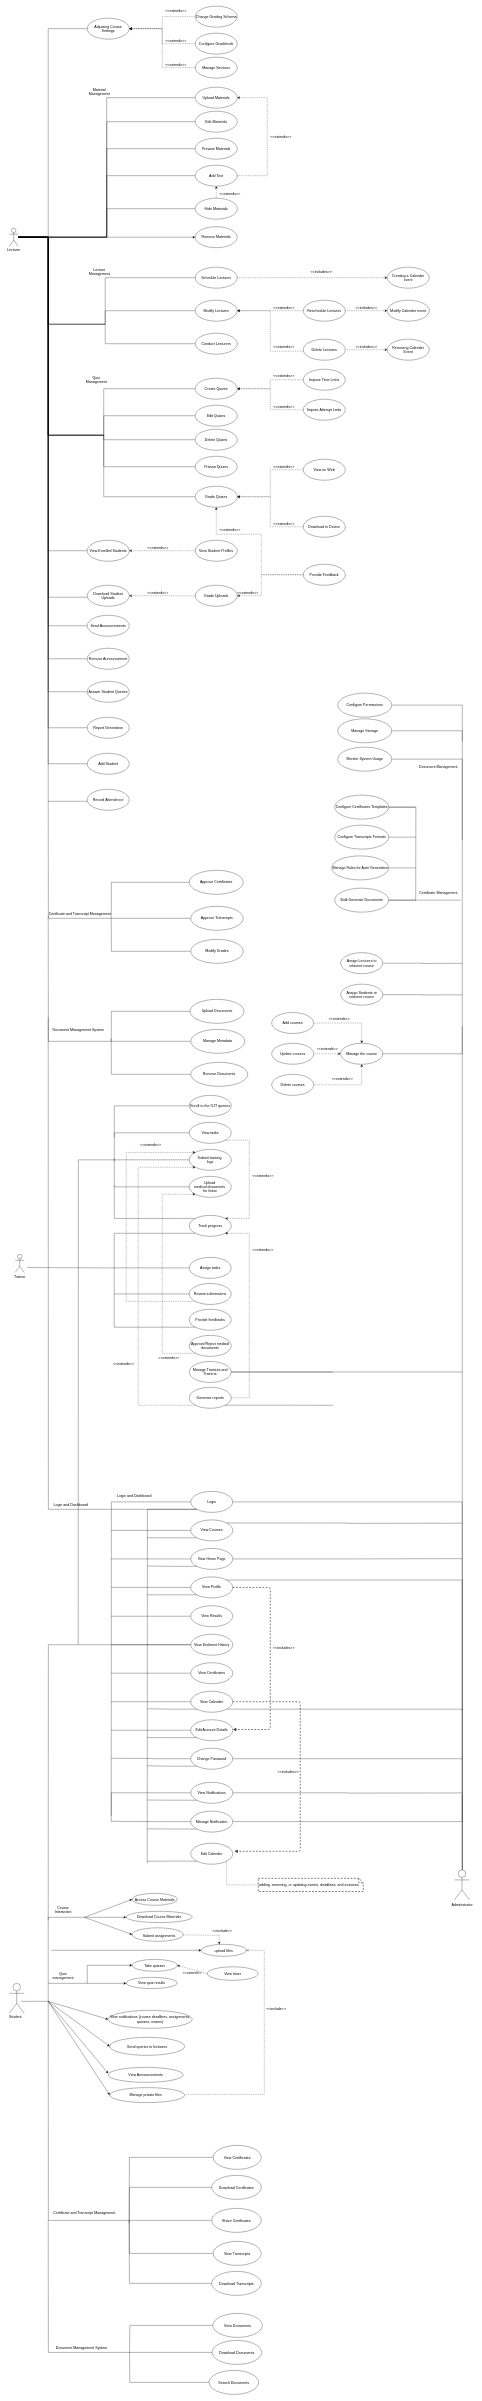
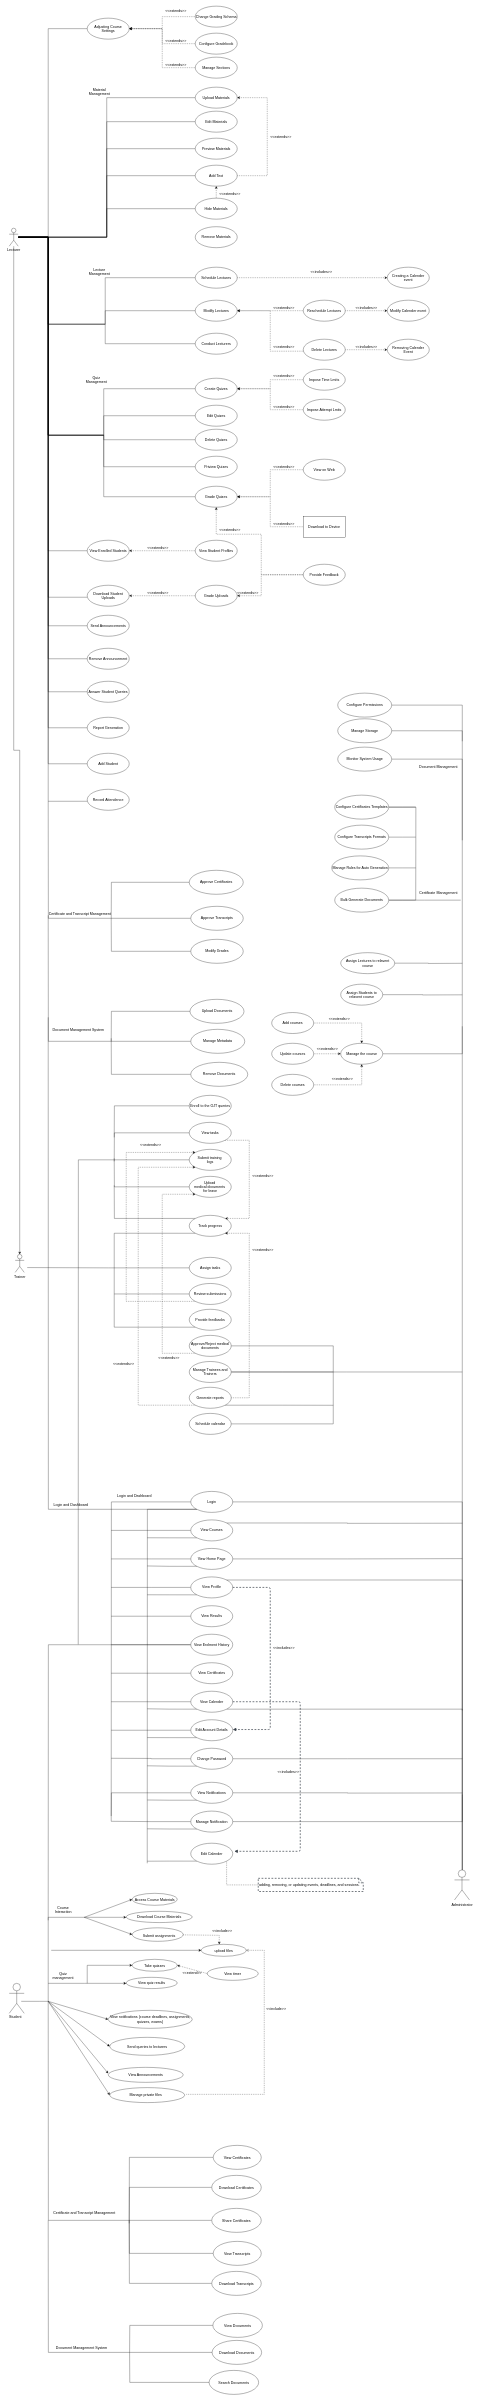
(192, 237) -> (20, 1251)
(324, 527) -> (324, 527)
(362, 963) -> (368, 963)
none -> (333, 1385)
none -> (210, 1424)
